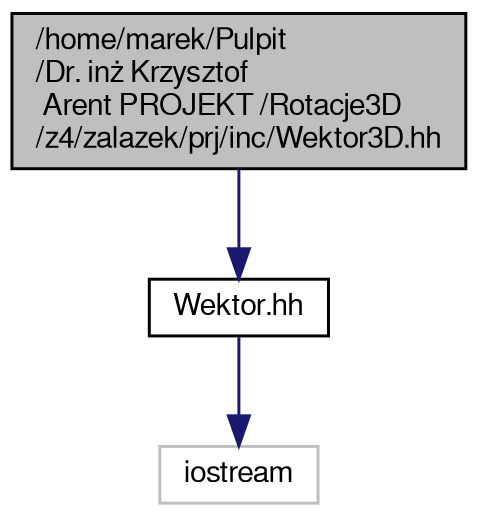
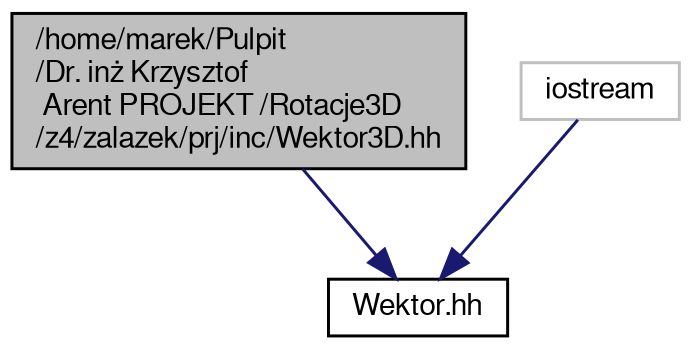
(239, 376) -> (519, 188)
